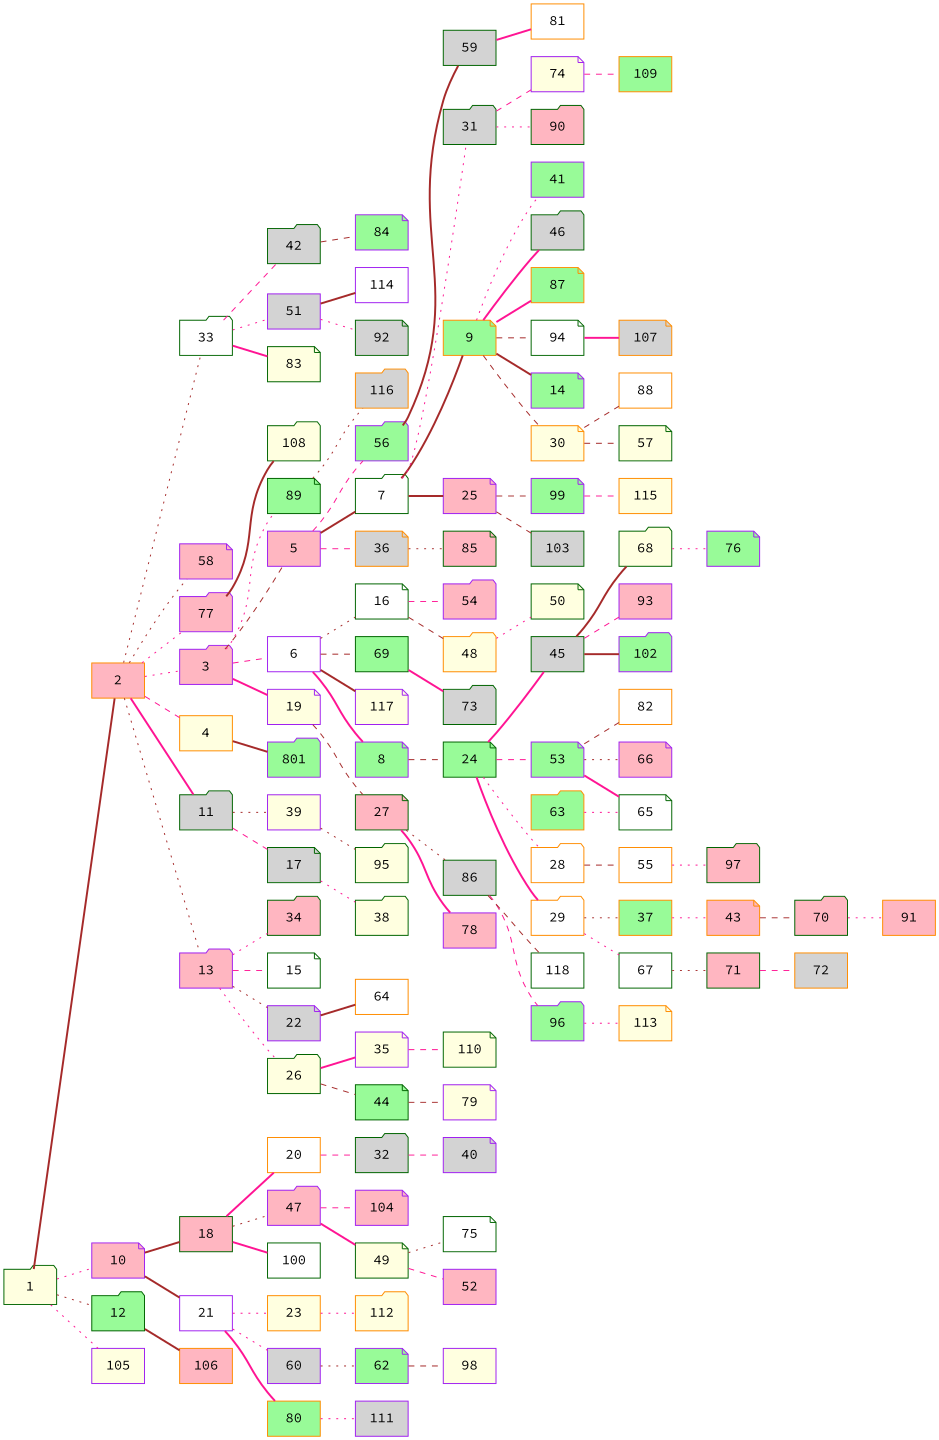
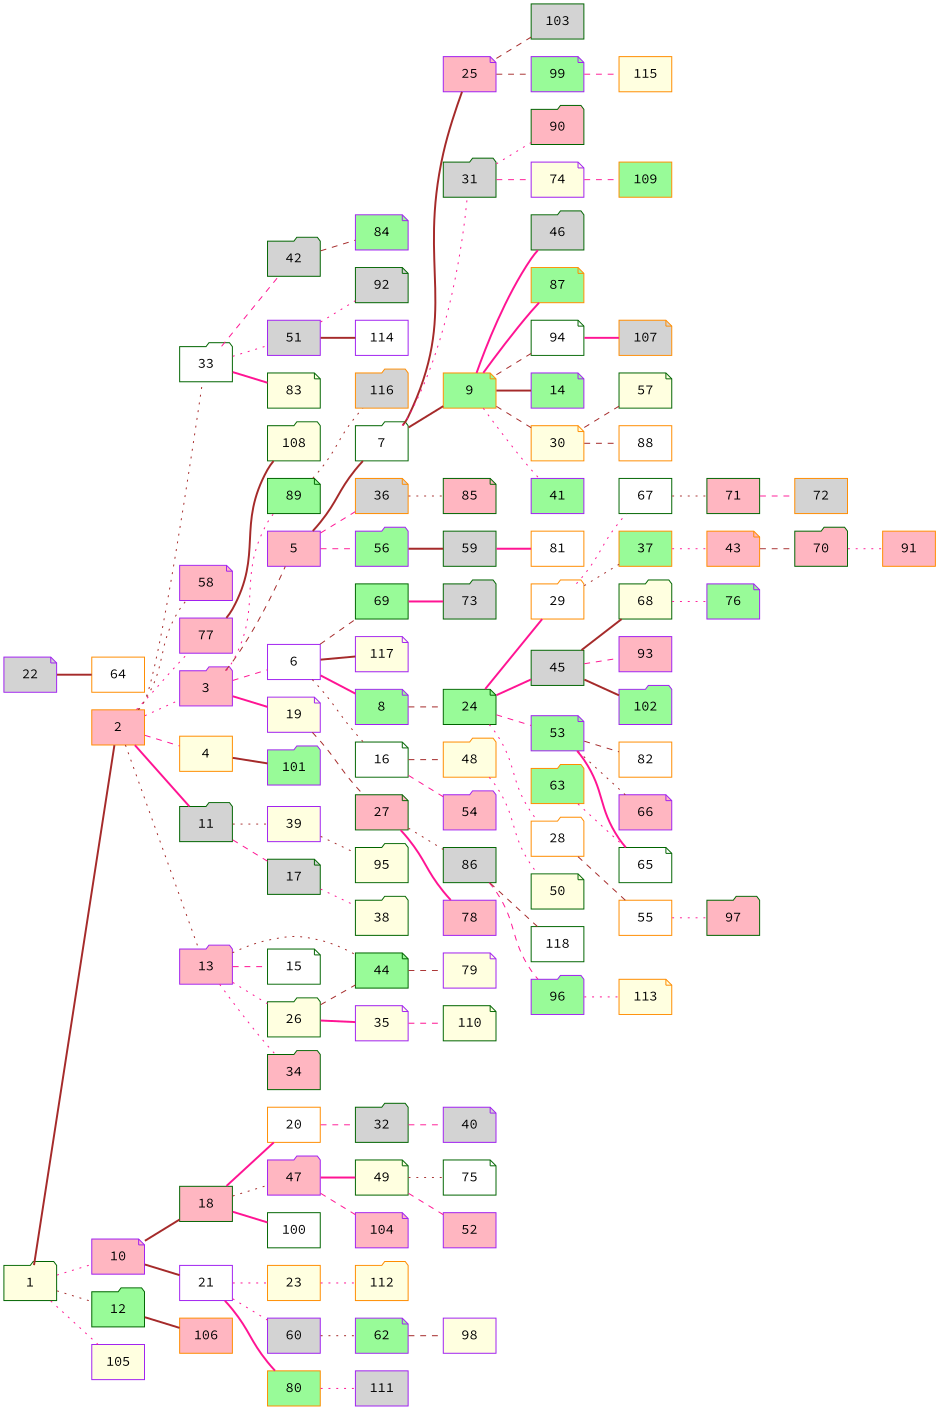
(206, 614) -> (206, 636)
(294, 760) -> (294, 767)
(250, 997) -> (294, 936)
